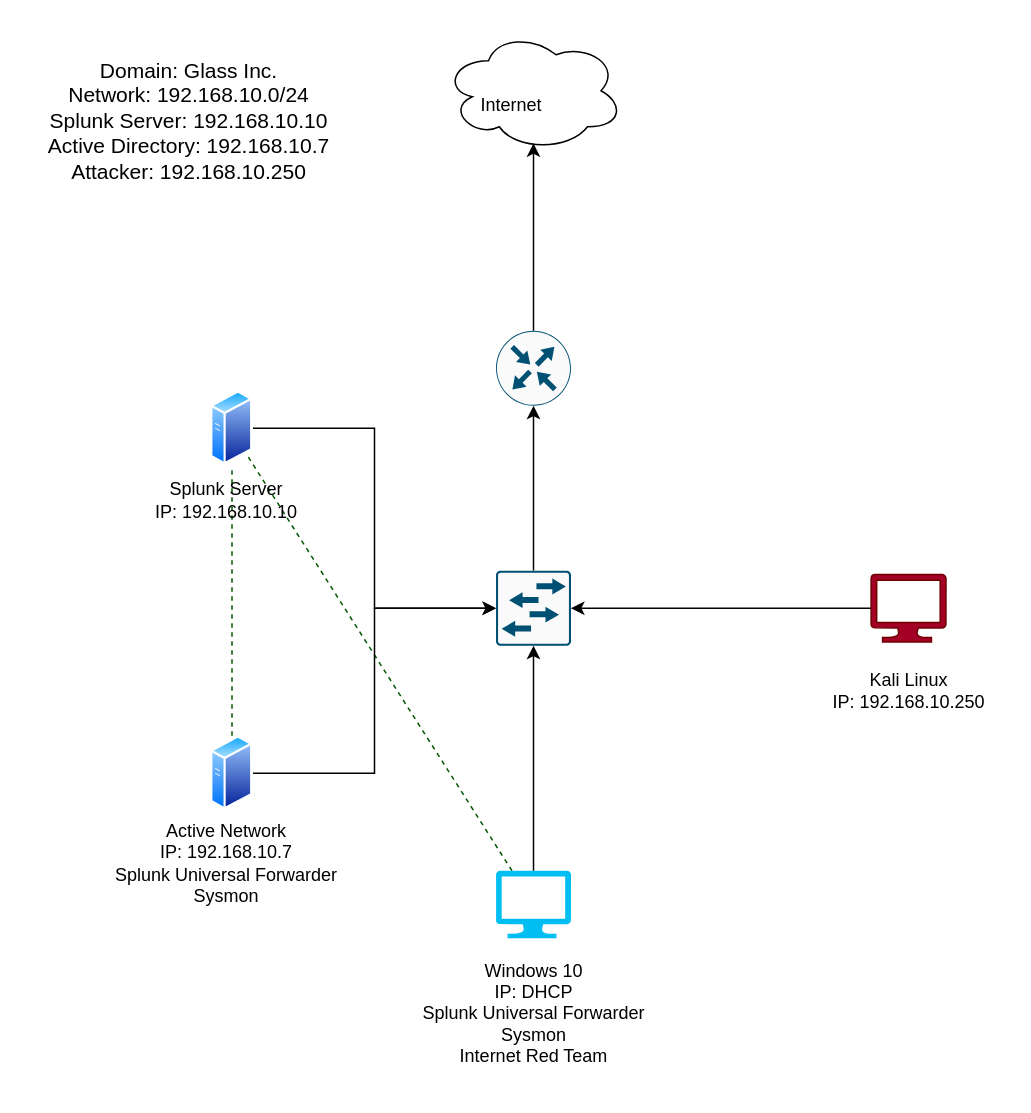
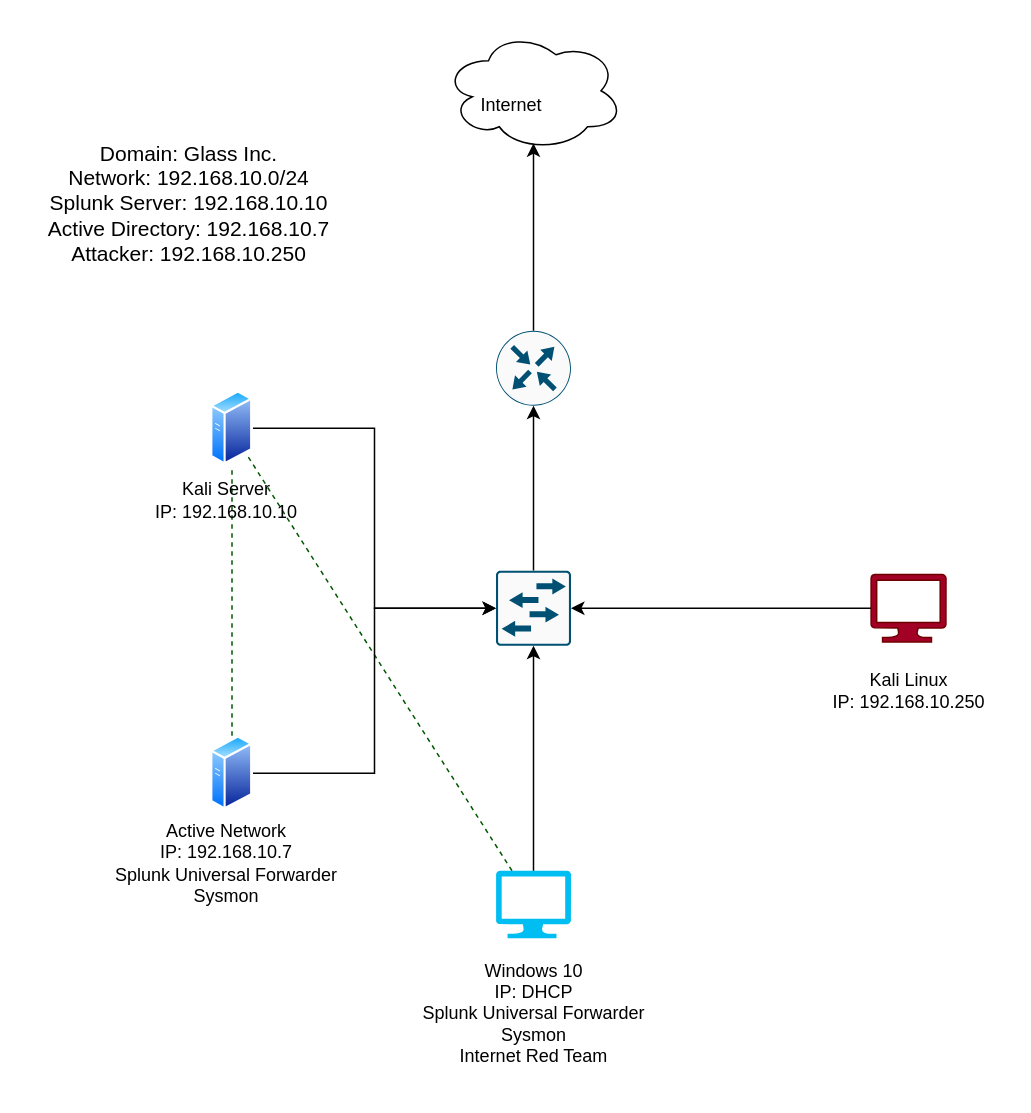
(188, 121) -> (188, 203)
(227, 500) -> (227, 500)
